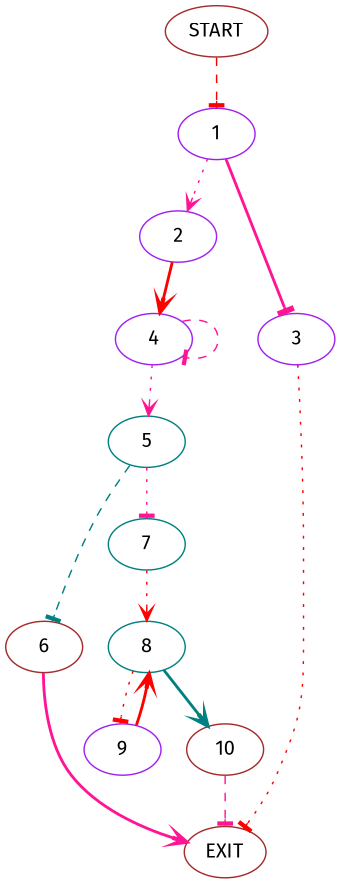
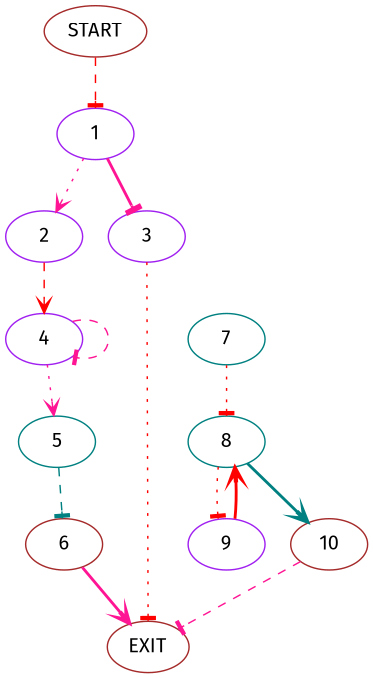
(168, 281) -> (44, 281)
(147, 490) -> none
(147, 589) -> (227, 387)
